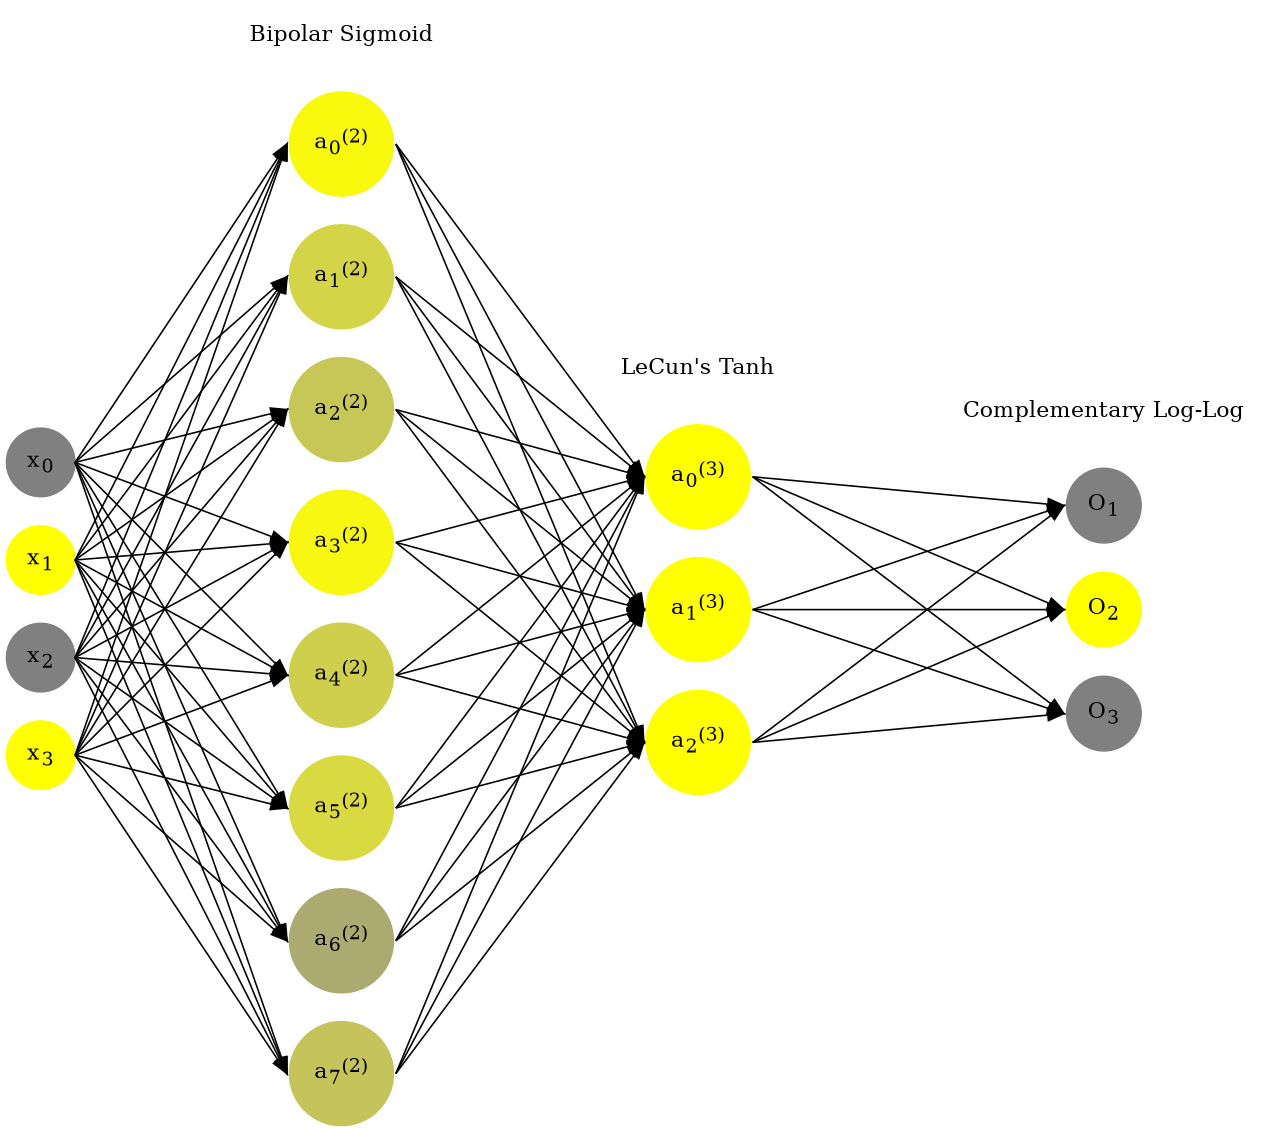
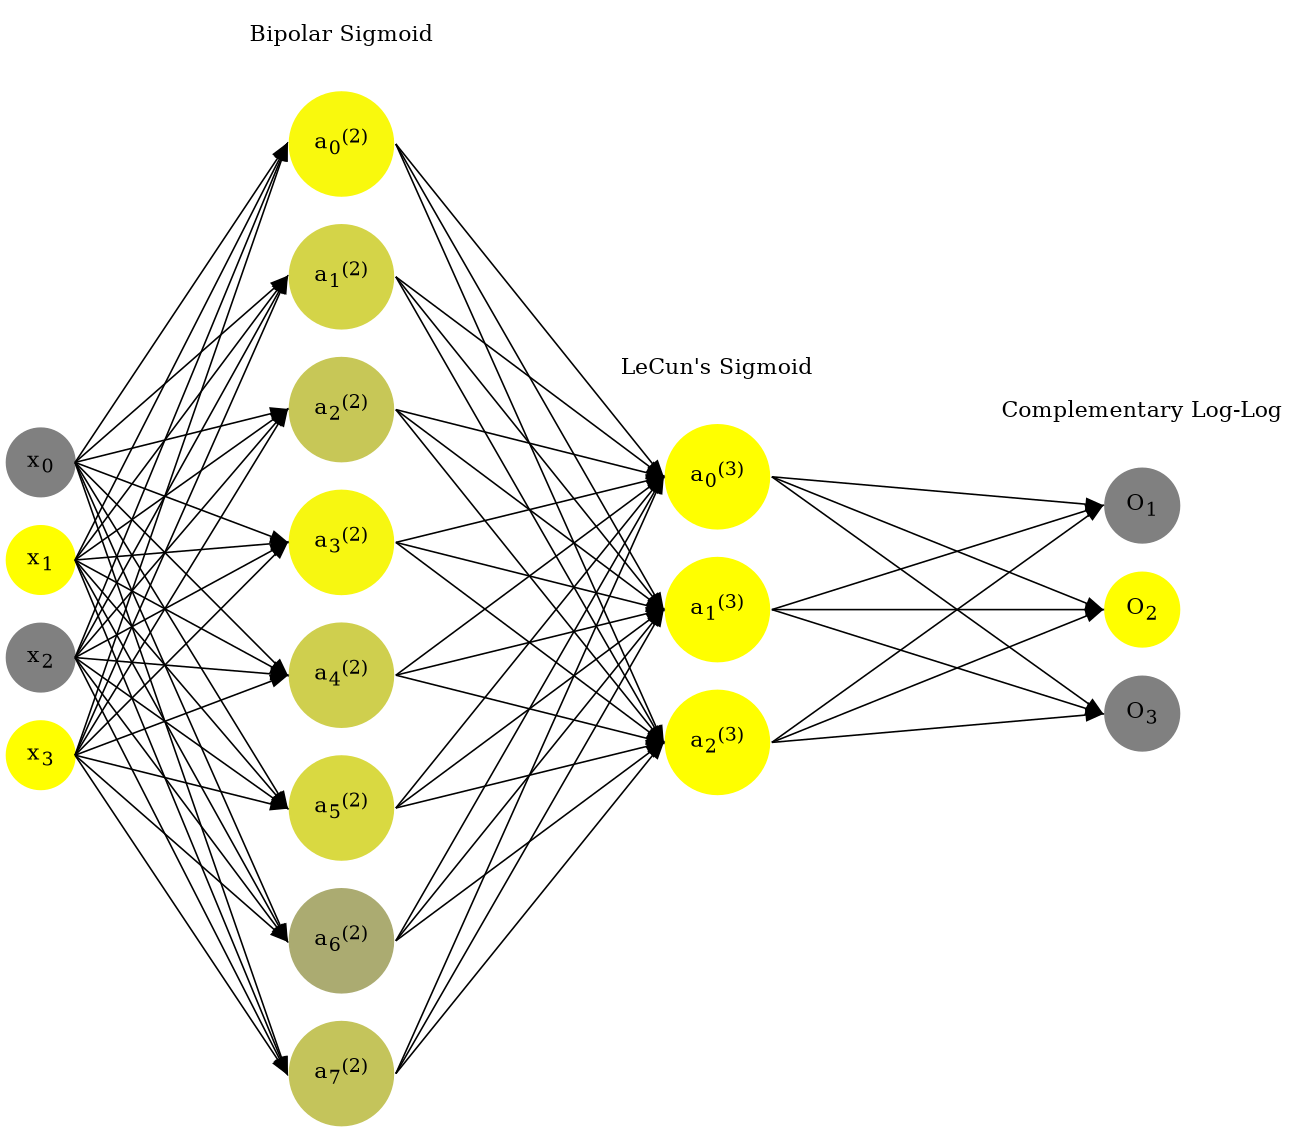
(698, 368) -> (717, 368)
